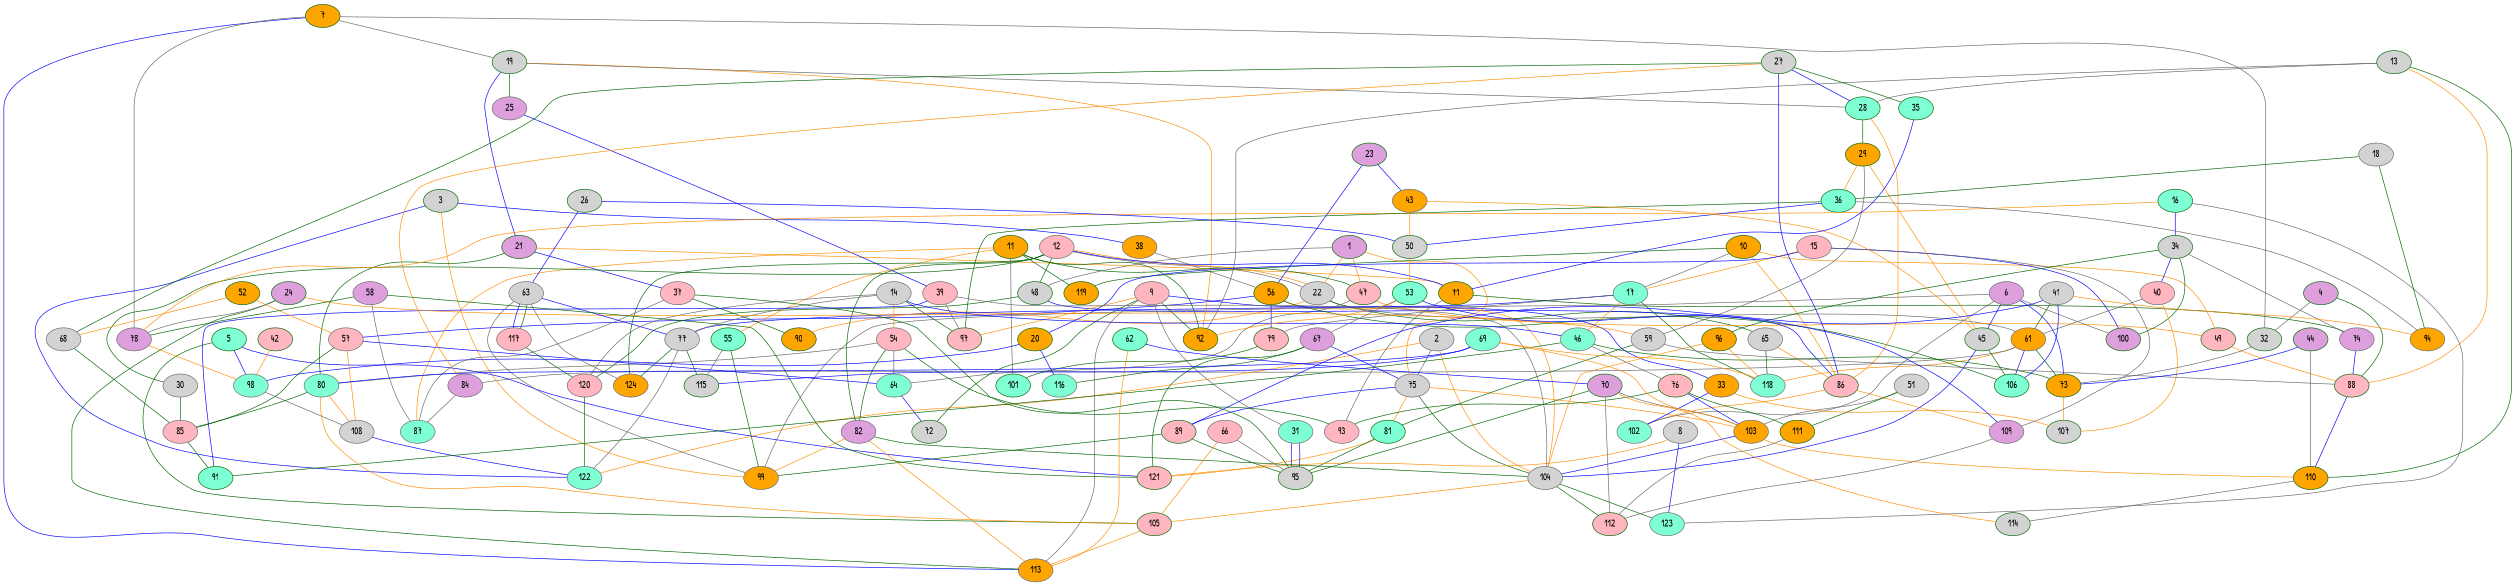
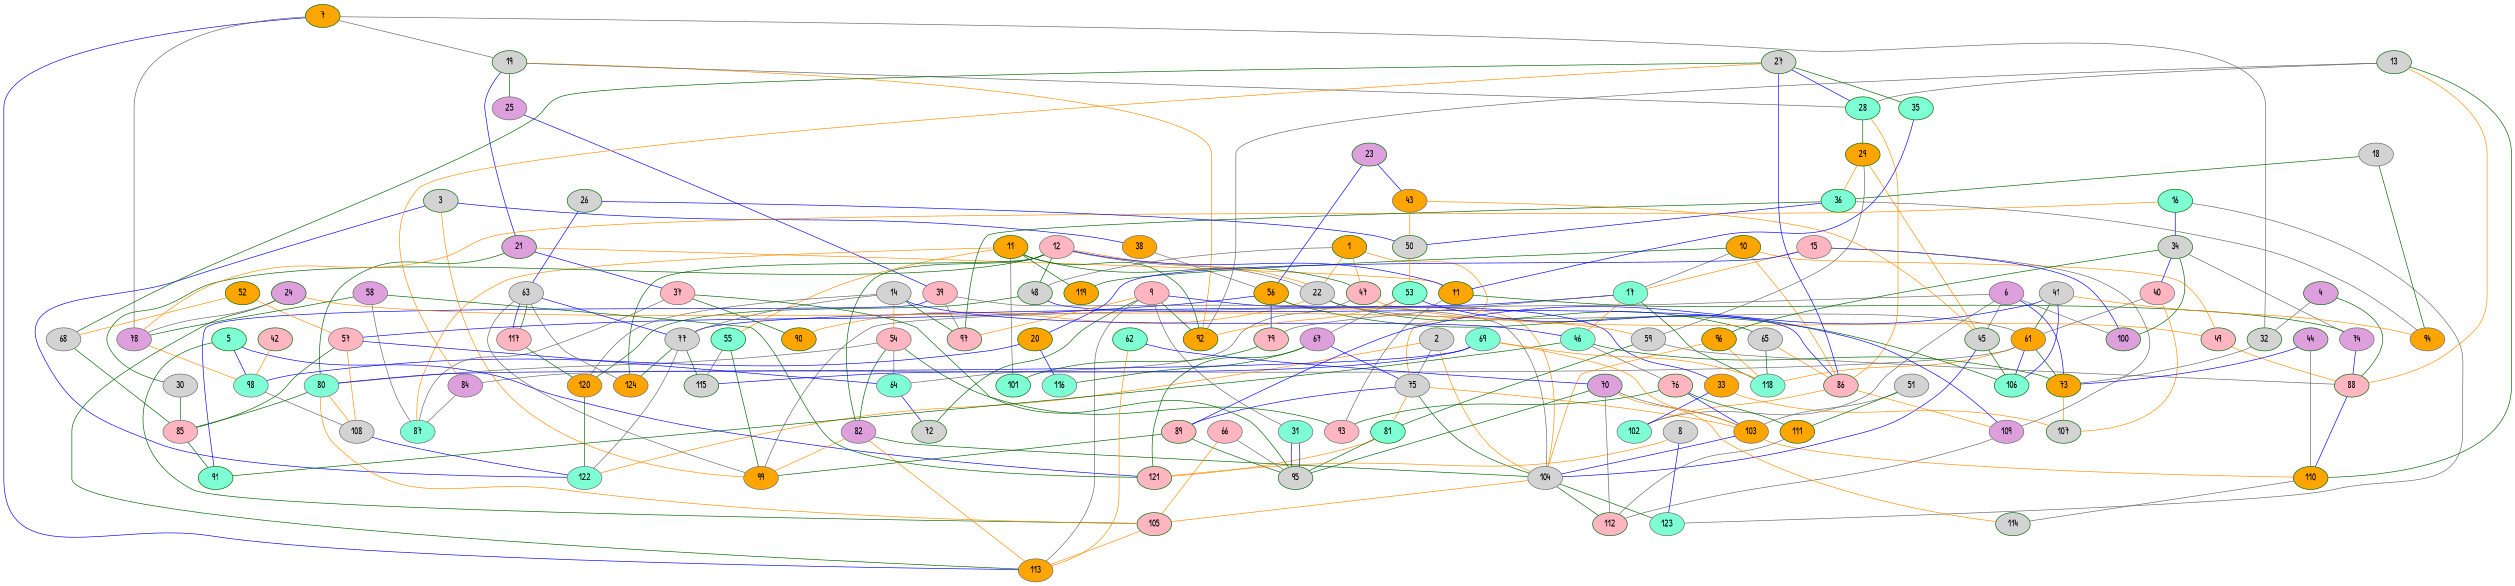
(1349, 247) -> (1349, 247)
(1994, 316) -> (1994, 316)
(585, 386) -> (585, 386)
